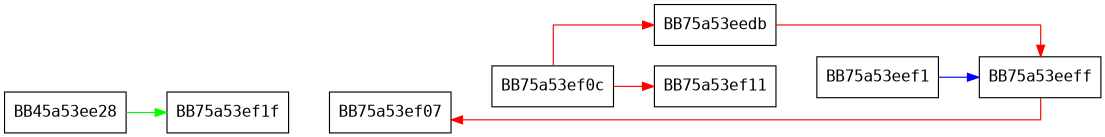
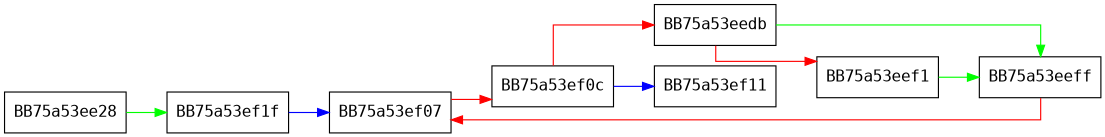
(918, 25) -> (918, 25)
none -> (753, 61)
(953, 77) -> (953, 77)
(628, 86) -> (628, 86)
none -> (466, 99)
(65, 112) -> (65, 112)
none -> (303, 112)
